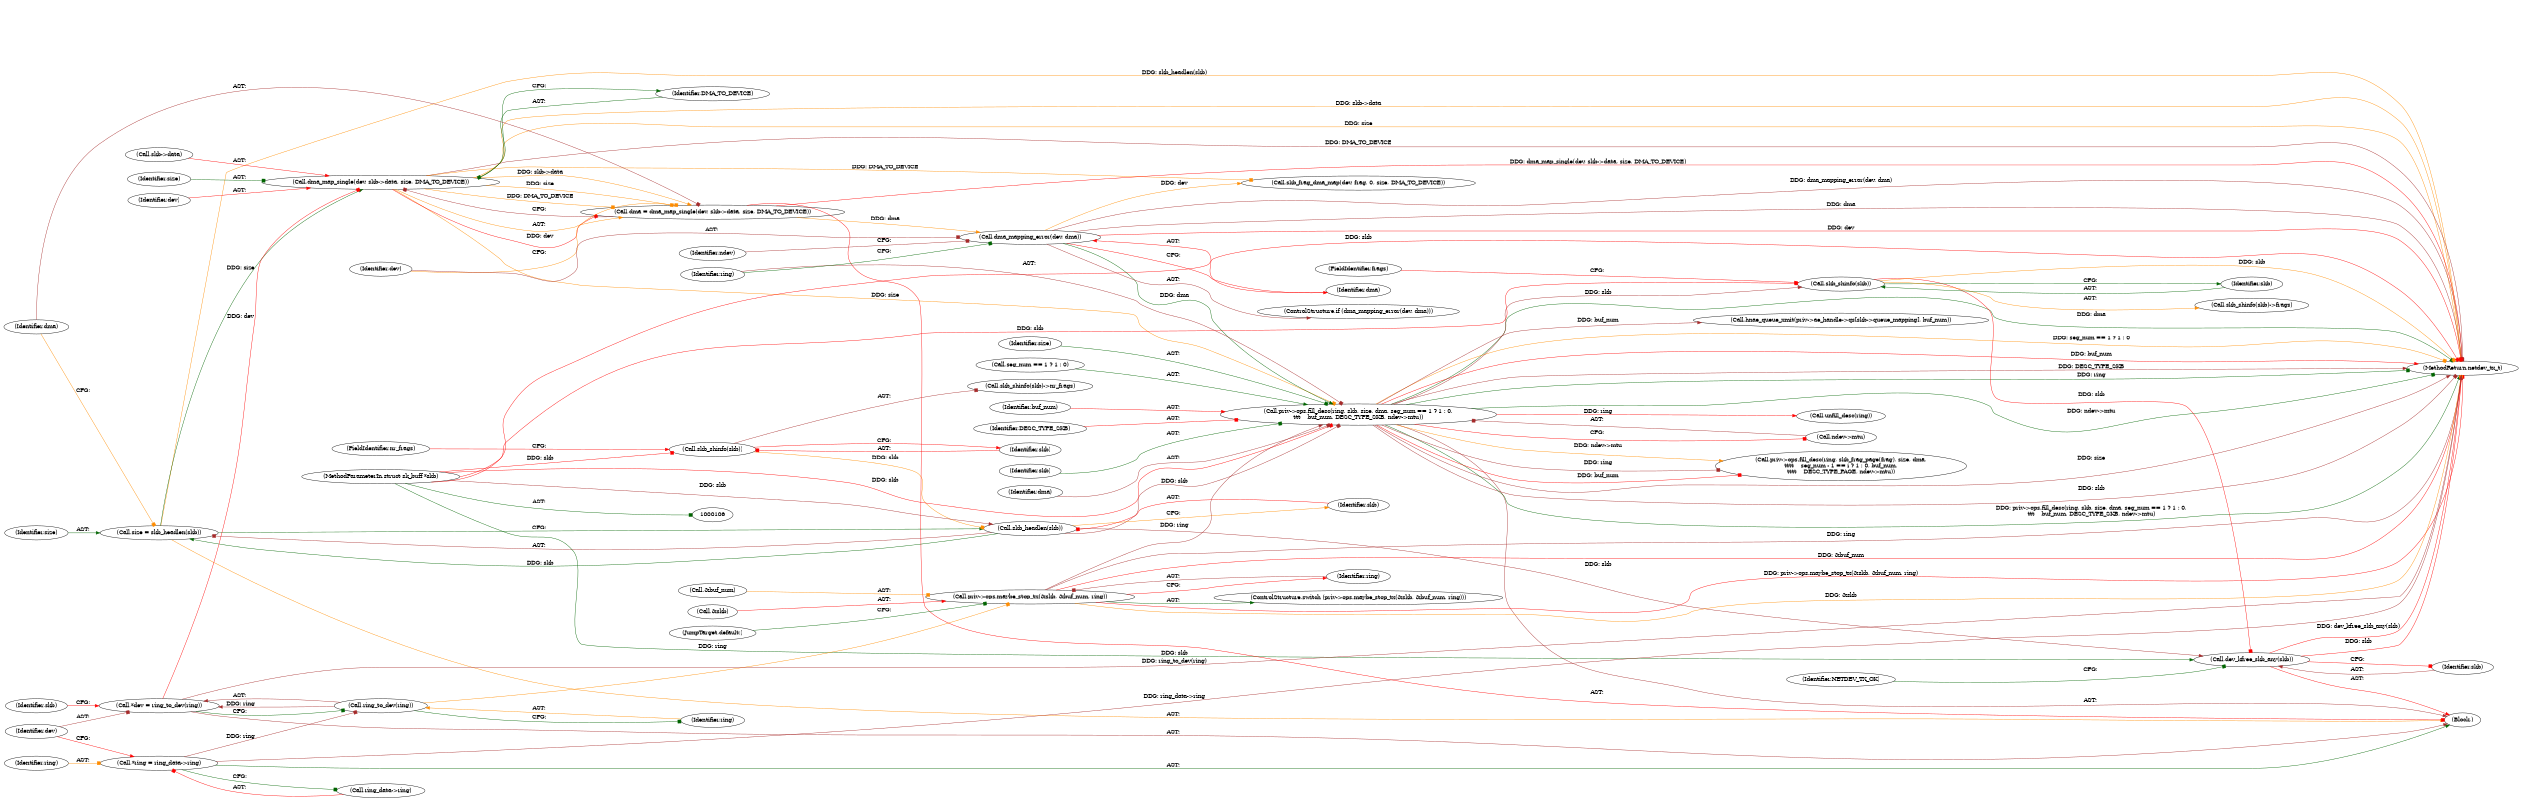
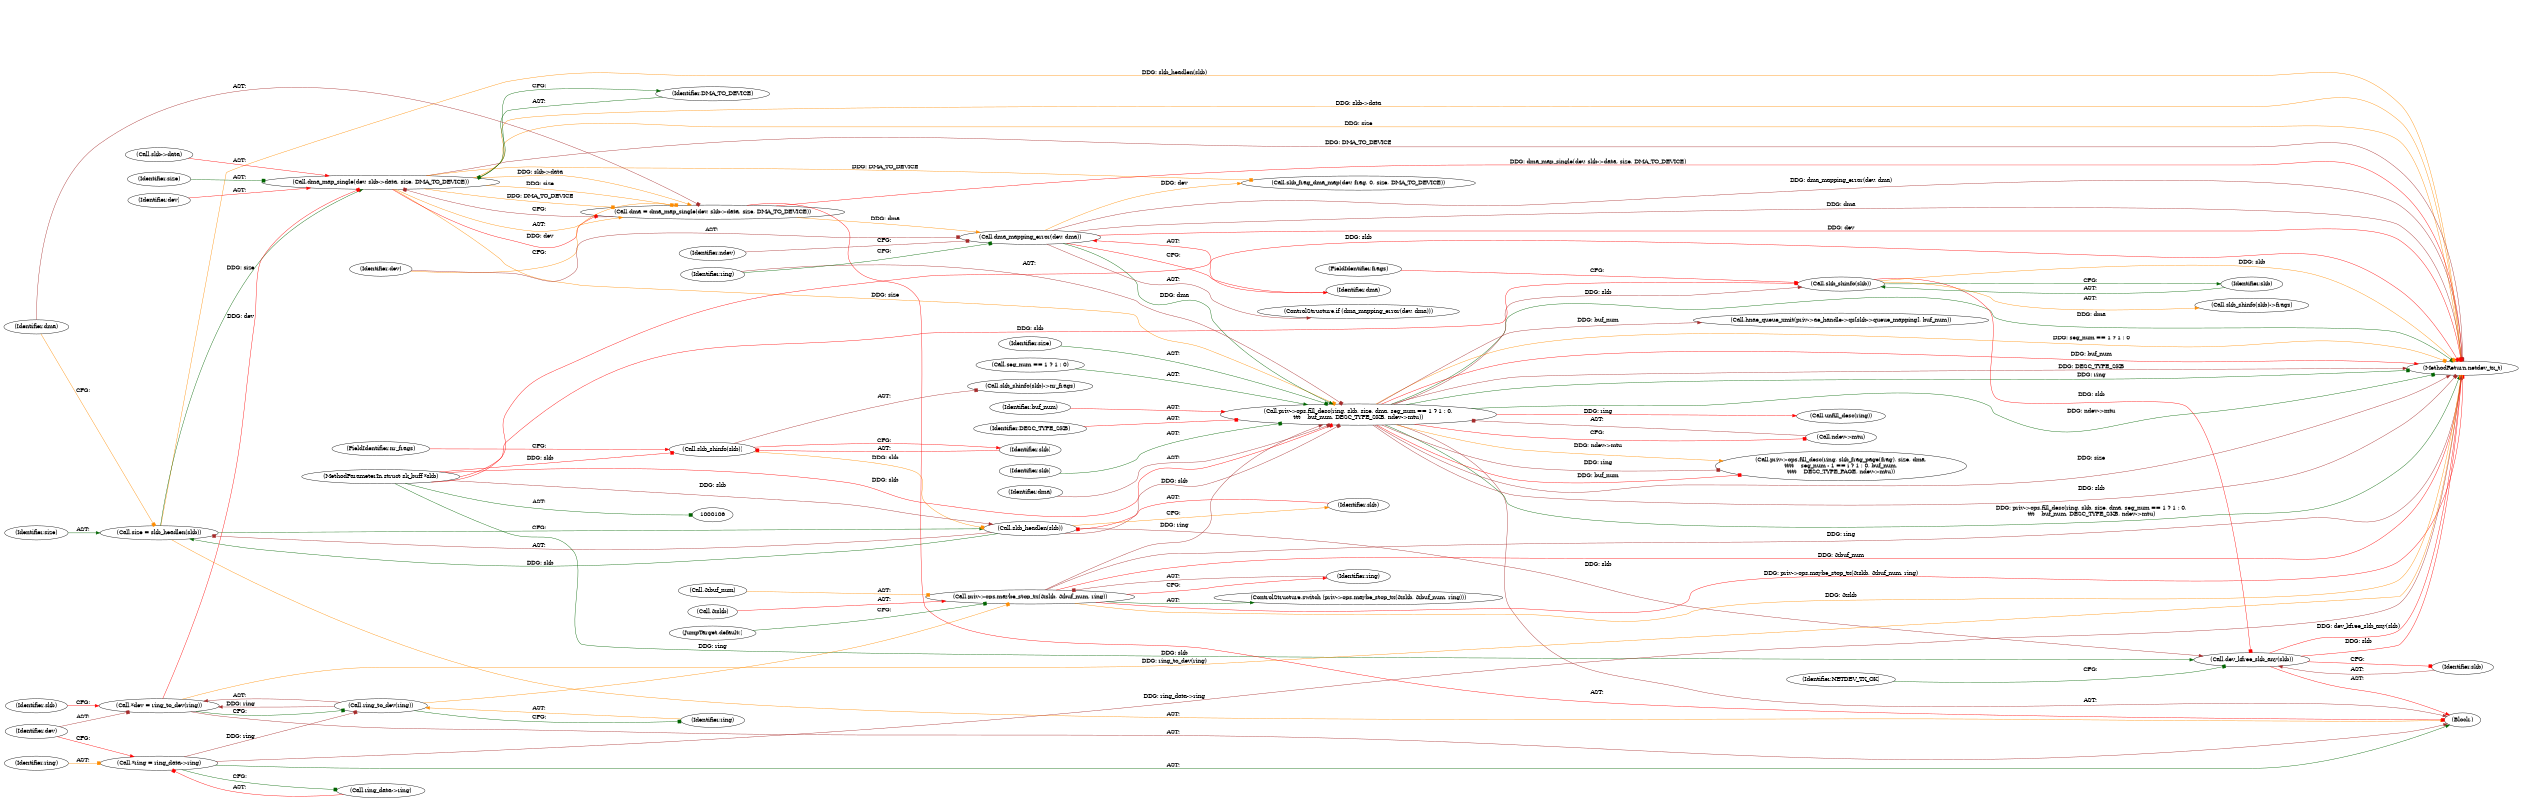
(1404, 653) -> (1404, 653)
